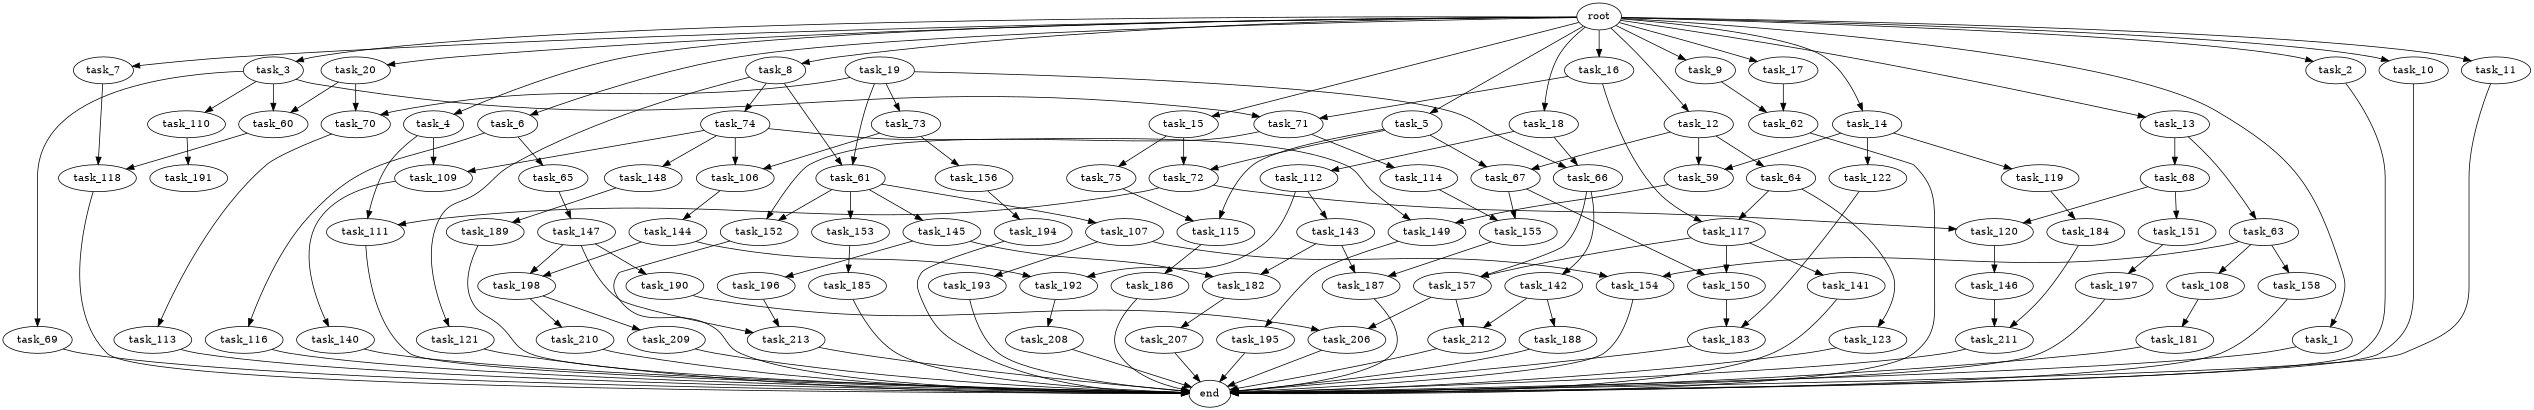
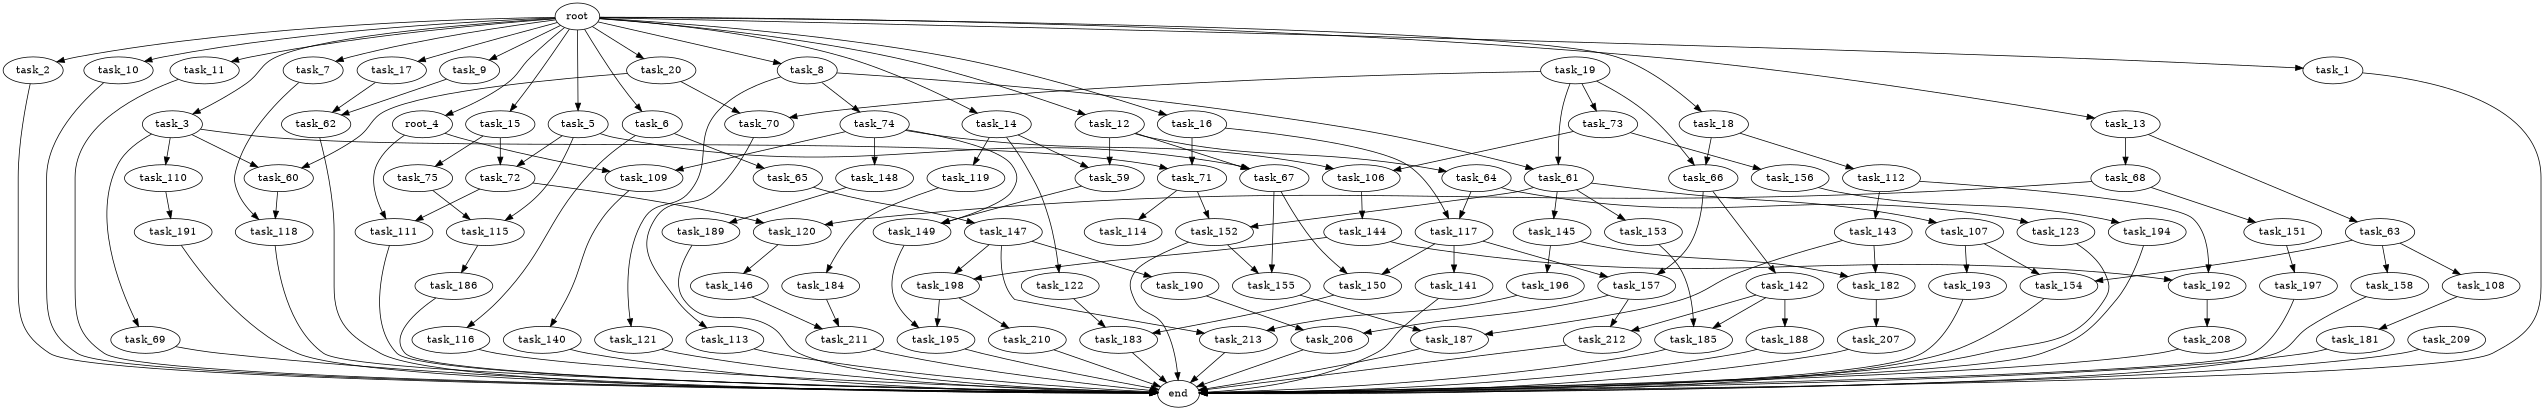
(434, 124) -> (422, 124)
(1465, 203) -> (1240, 256)
none -> (1743, 311)
(588, 312) -> (939, 309)
none -> (643, 384)
